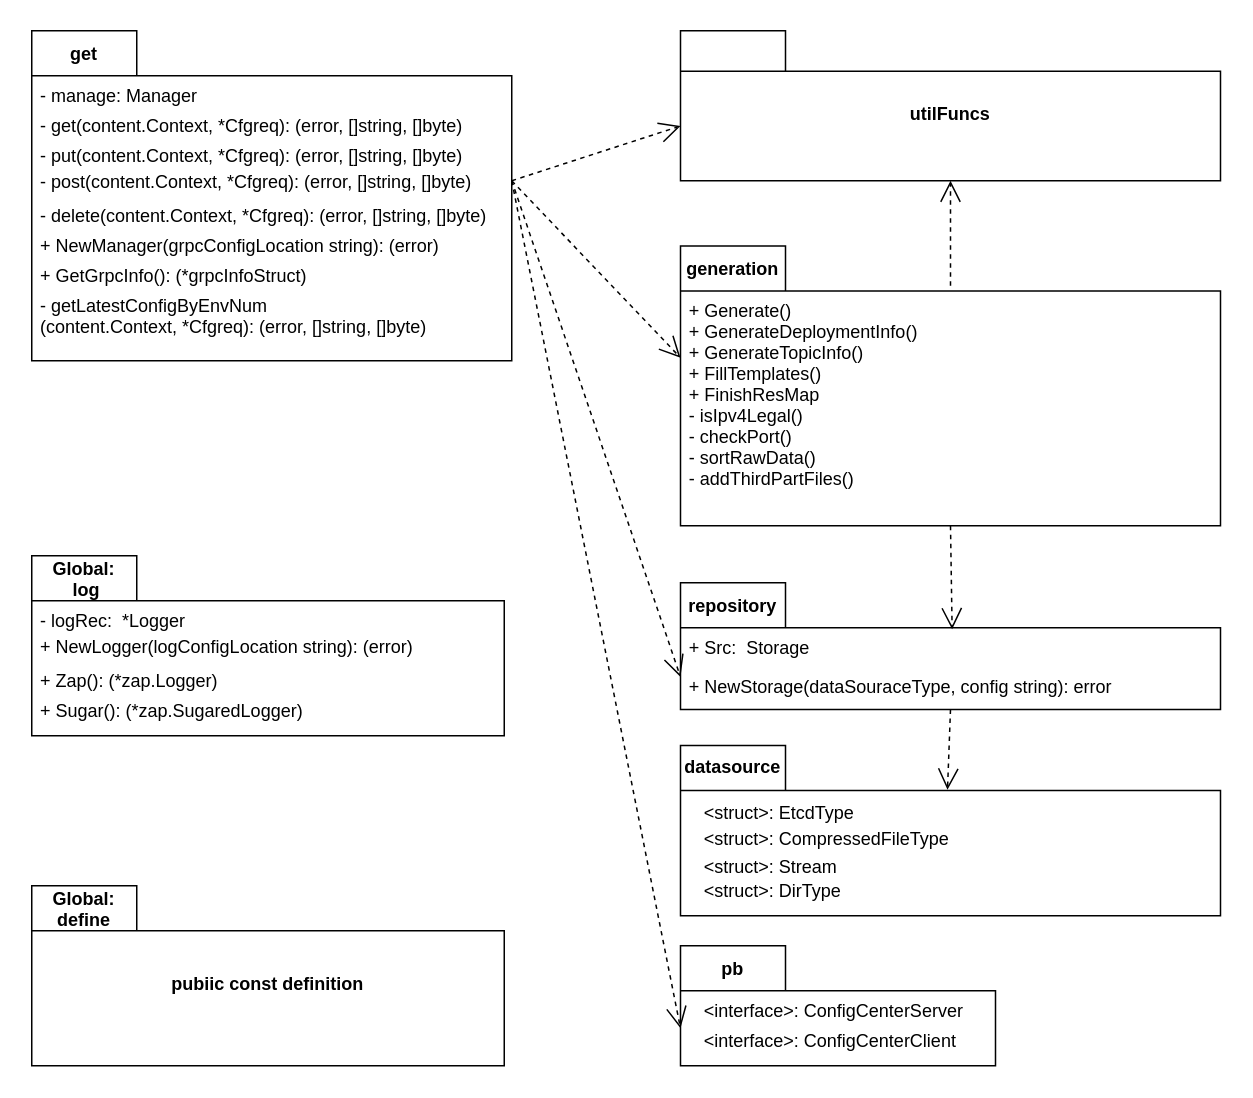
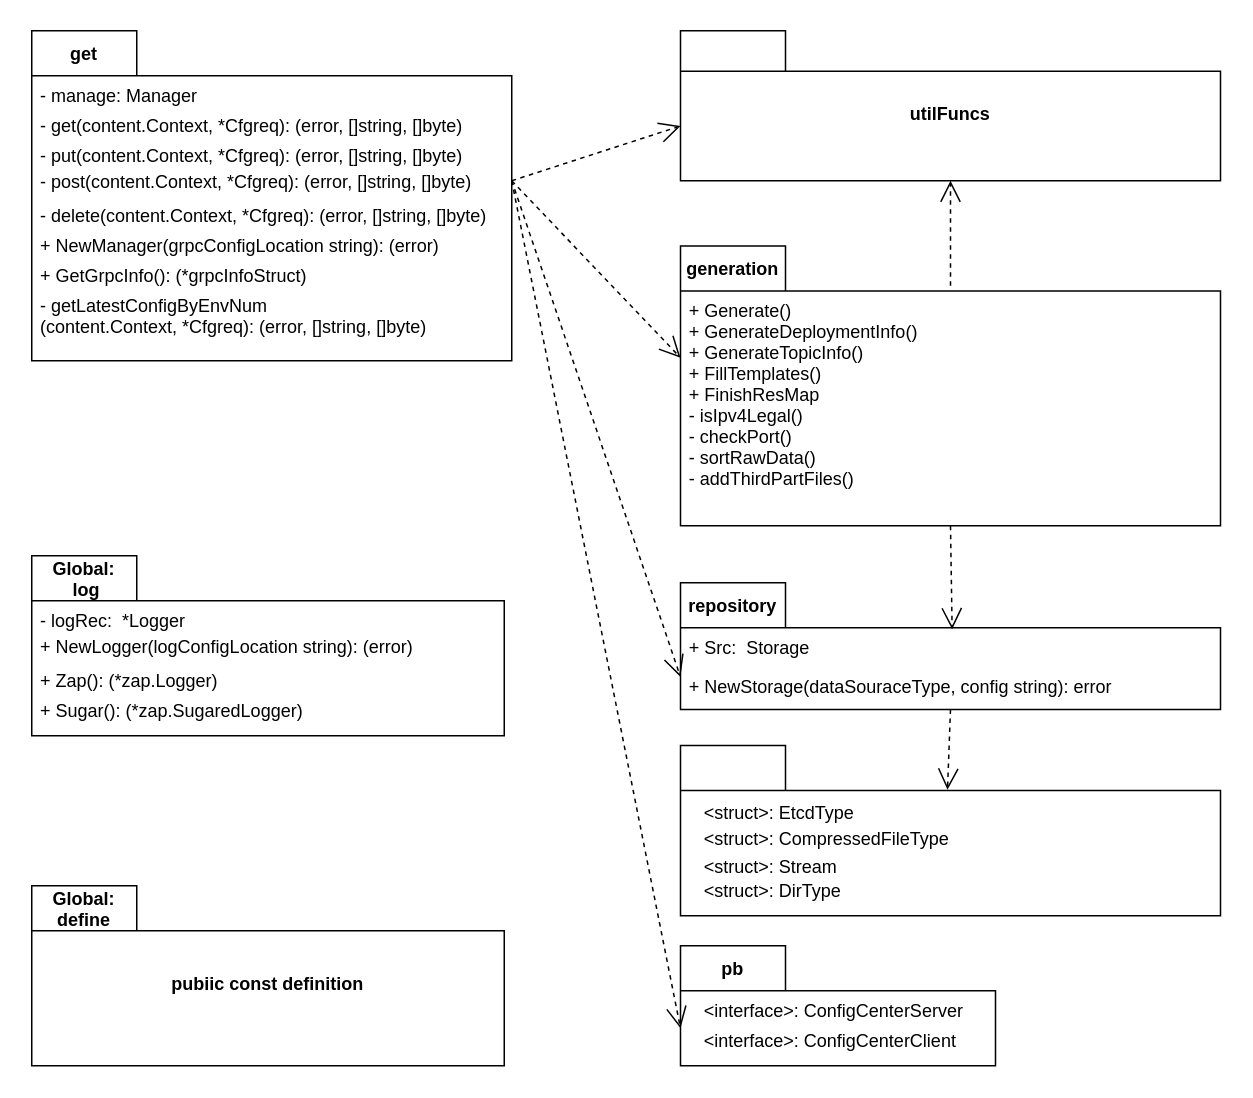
(733, 767) -> none
